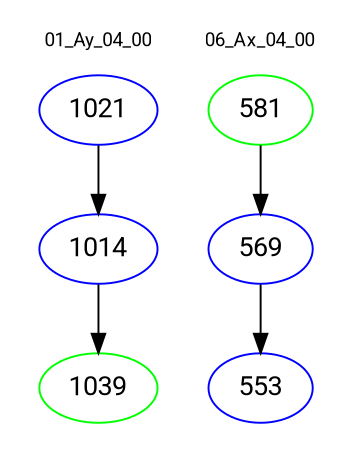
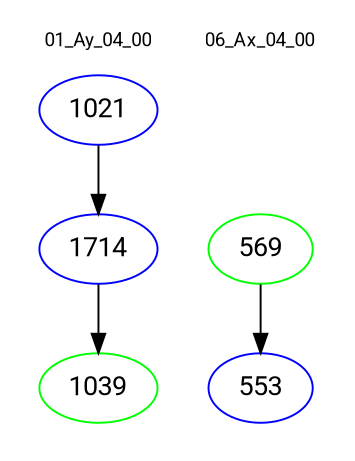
(261, 110) -> none
(98, 249) -> (98, 249)
(261, 249) -> (261, 249)
